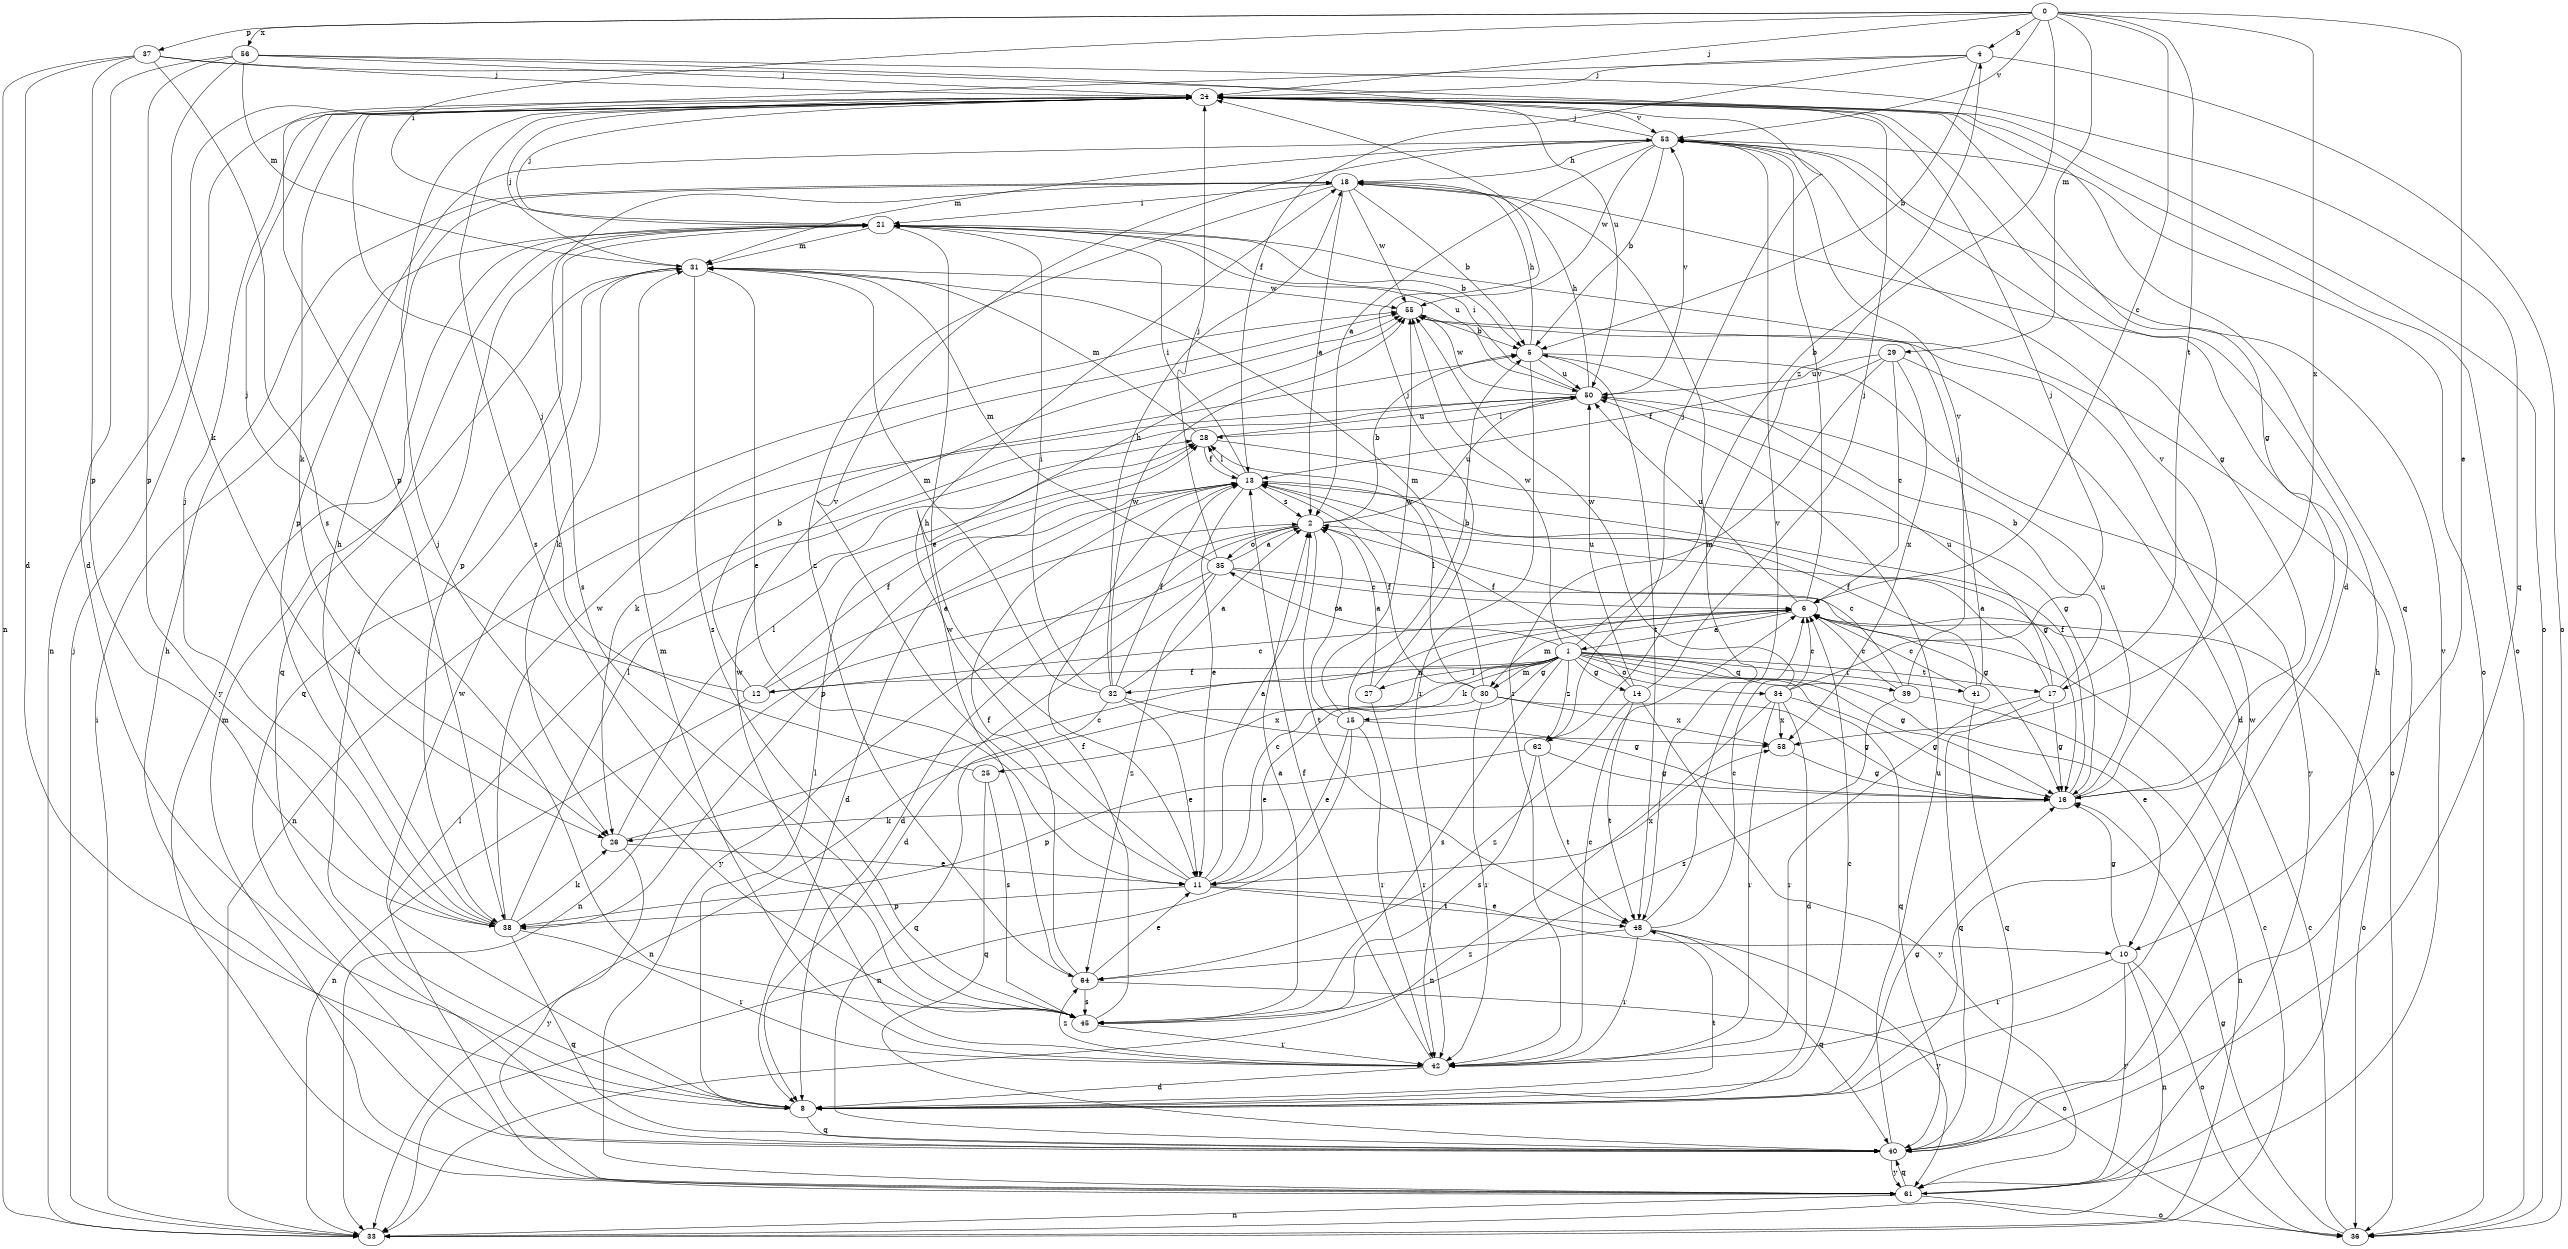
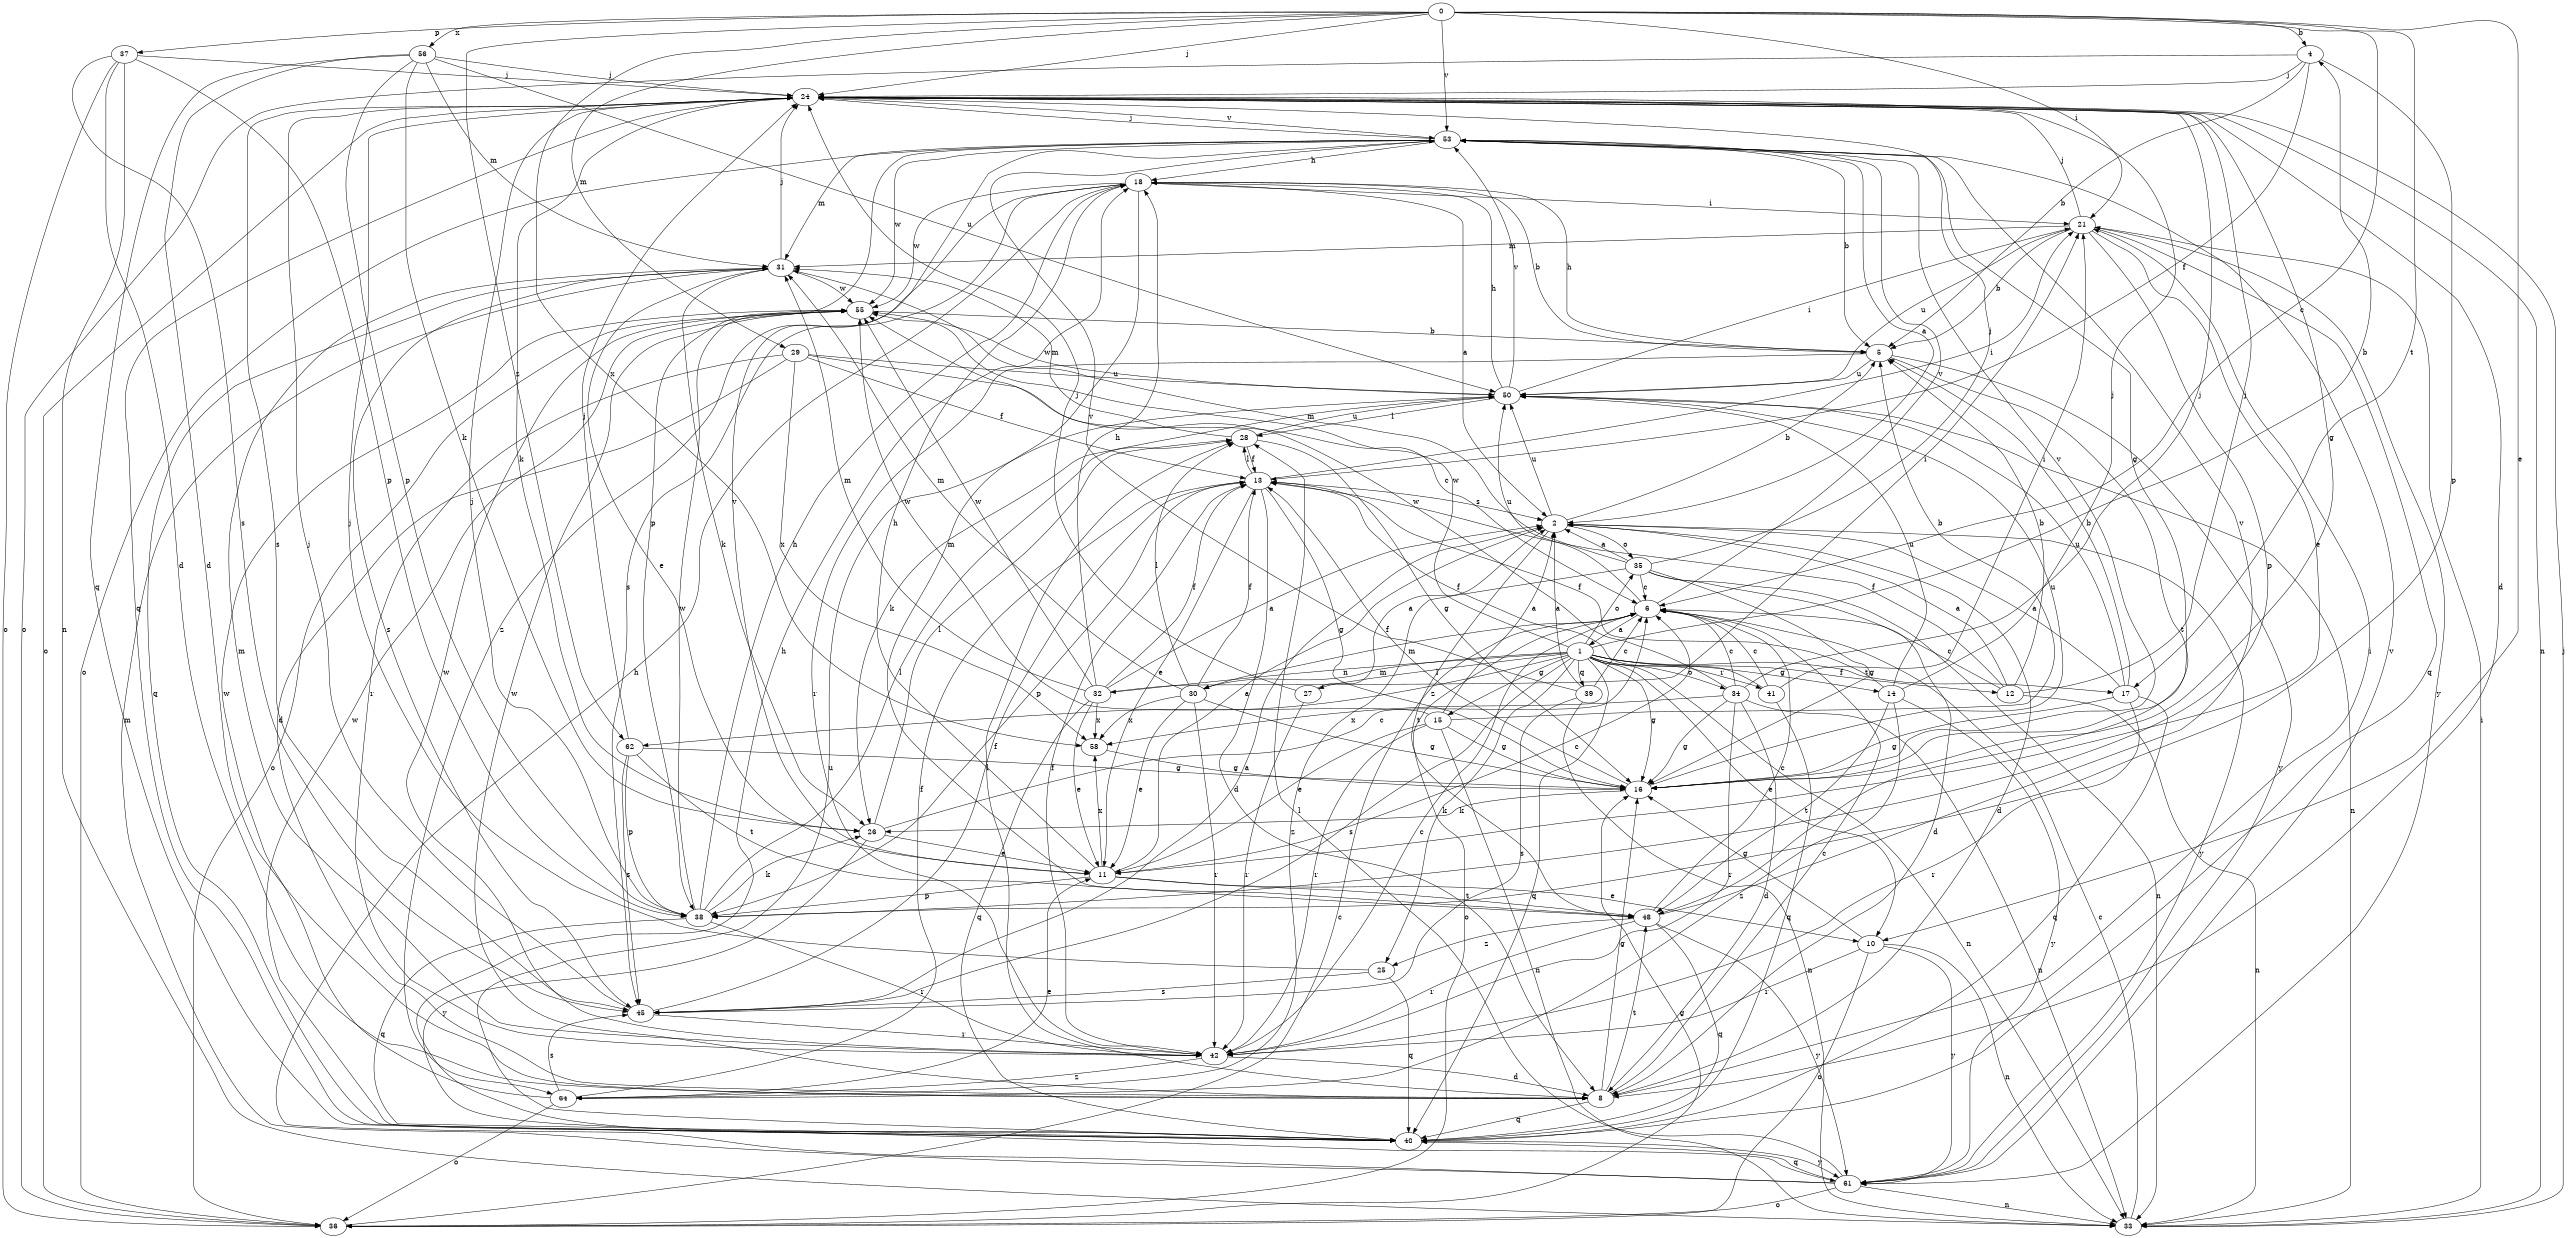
(1852, 609) -> (1558, 609)
(1364, 956) -> (1513, 930)
